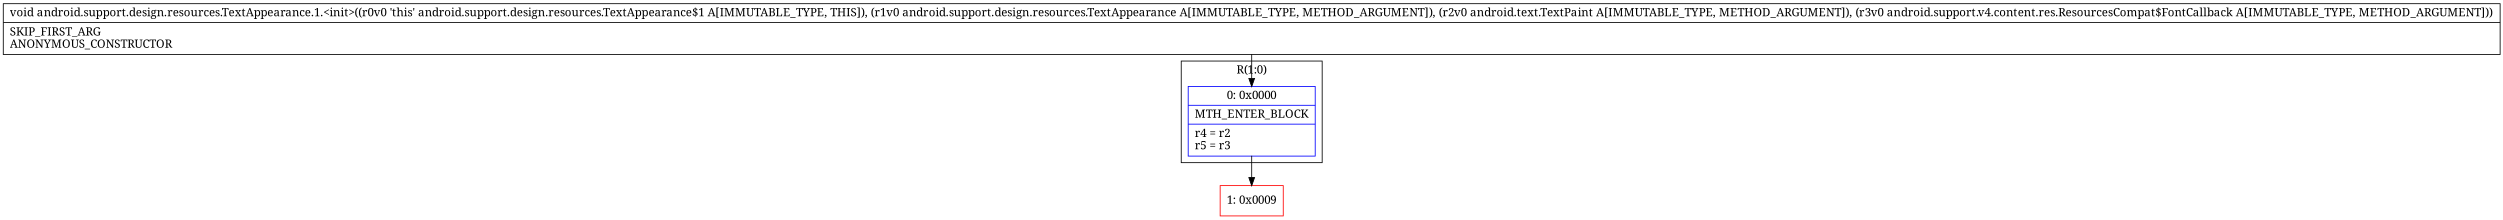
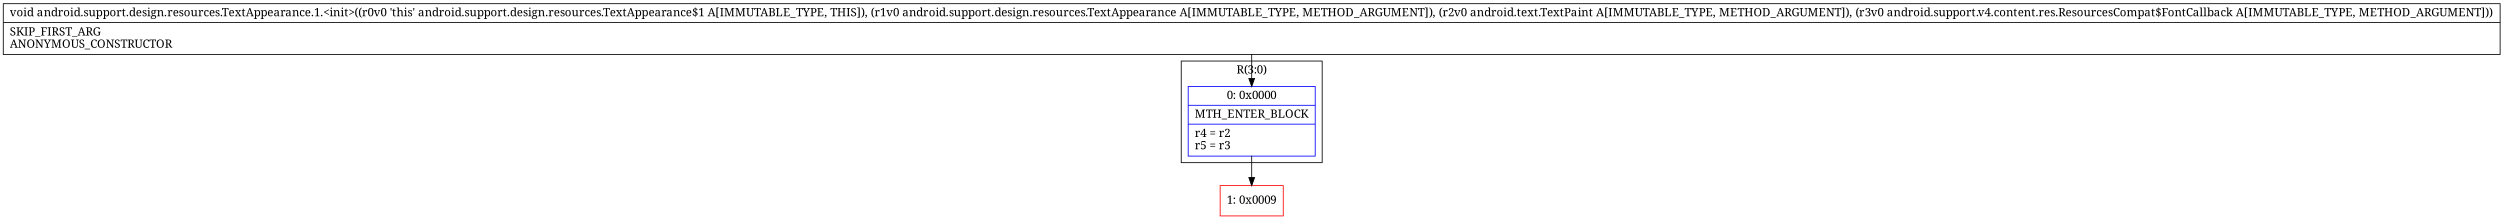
(1252, 70) -> (1252, 70)
